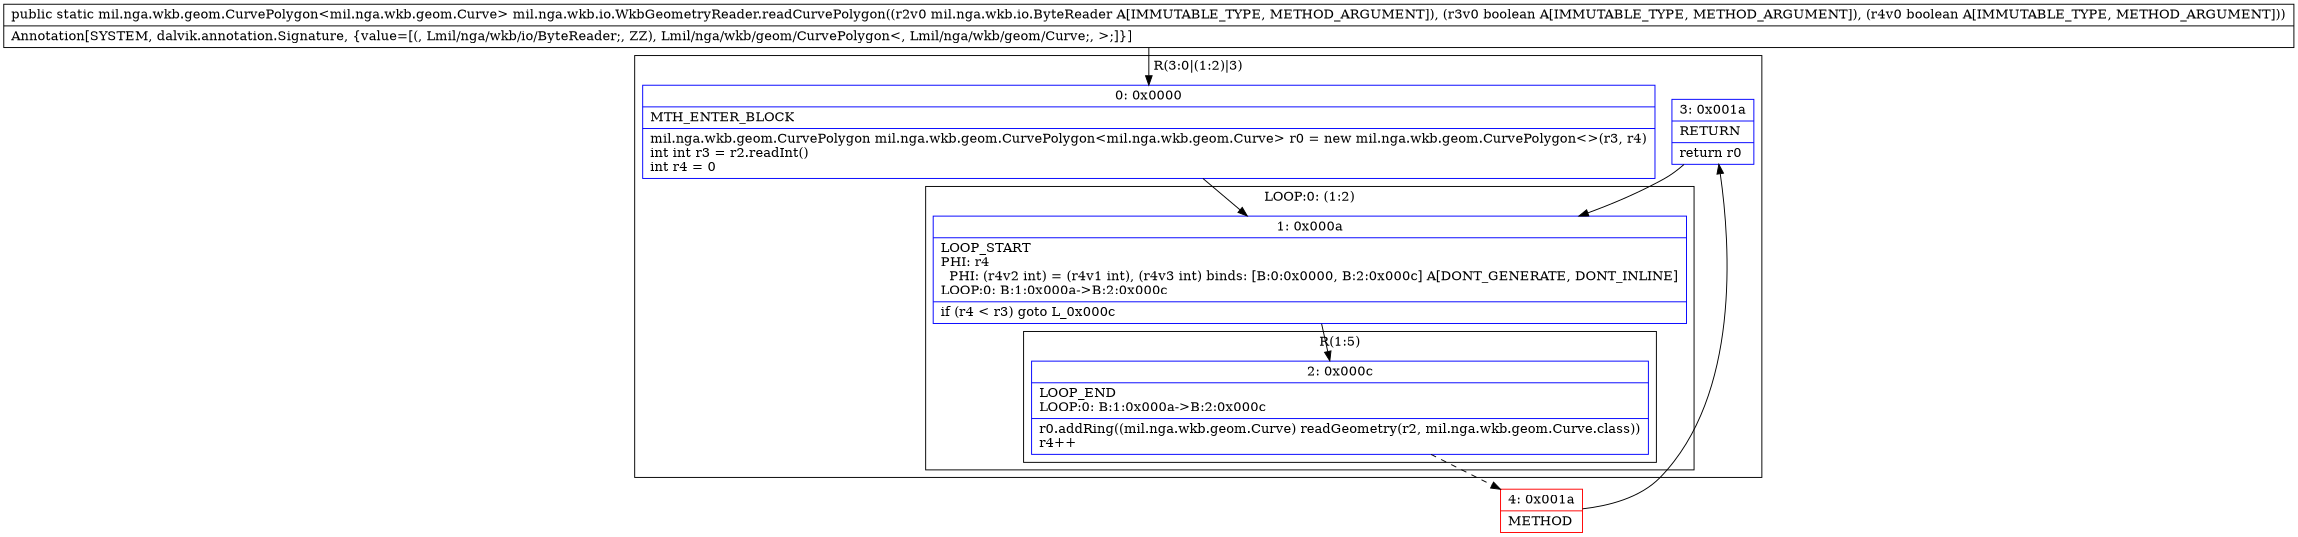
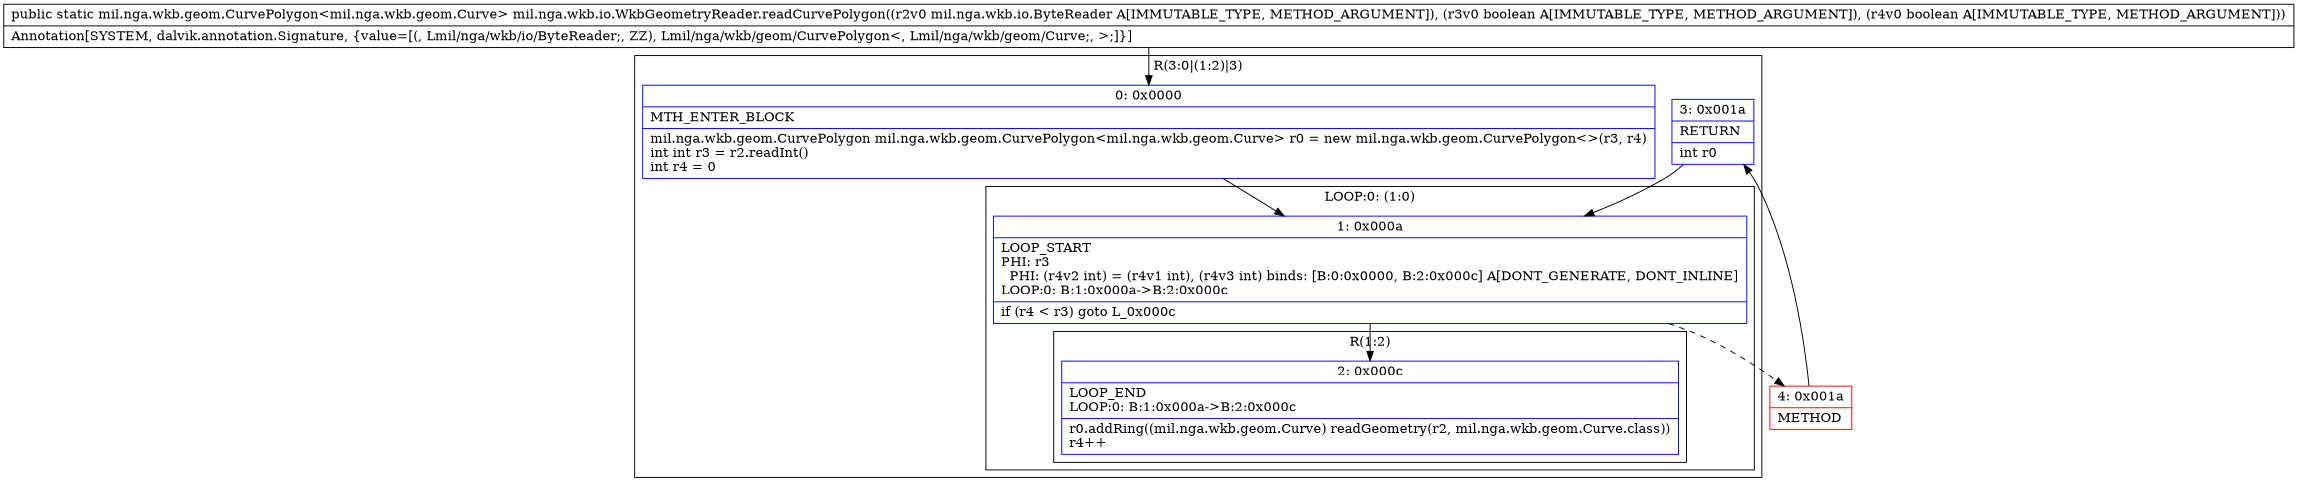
(1711, 153) -> (1698, 153)
(1310, 197) -> (1370, 197)
(968, 262) -> (1028, 262)
(1340, 342) -> (1370, 342)
(1462, 470) -> (1725, 348)
